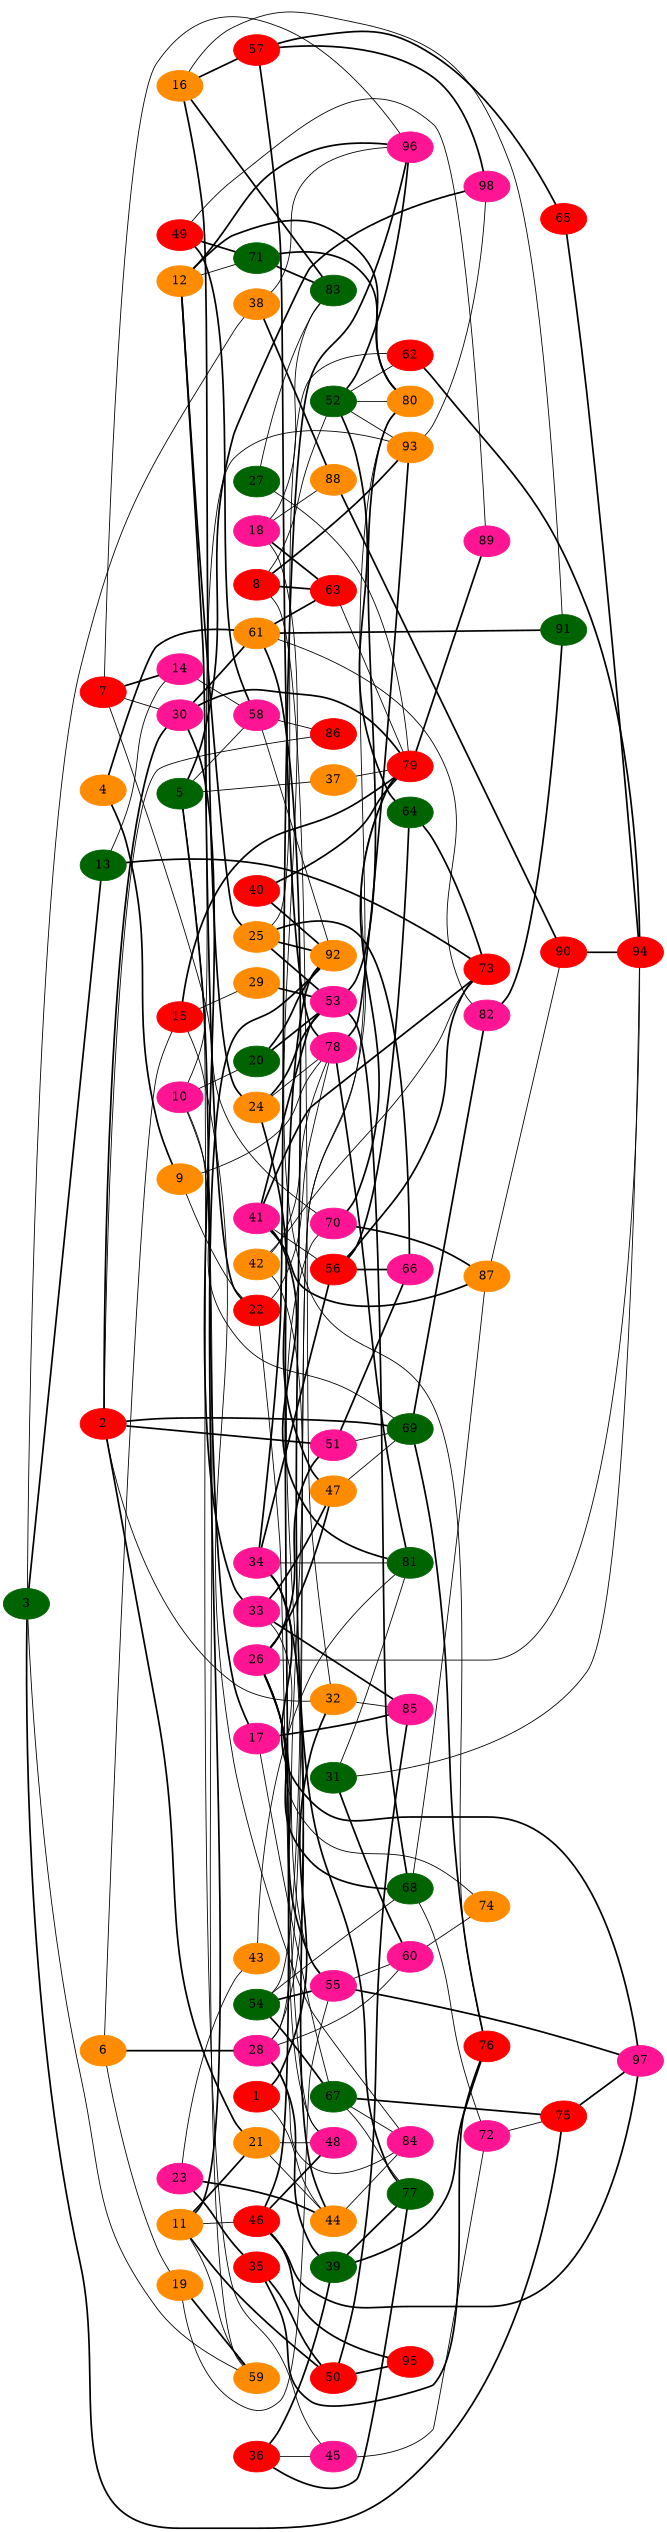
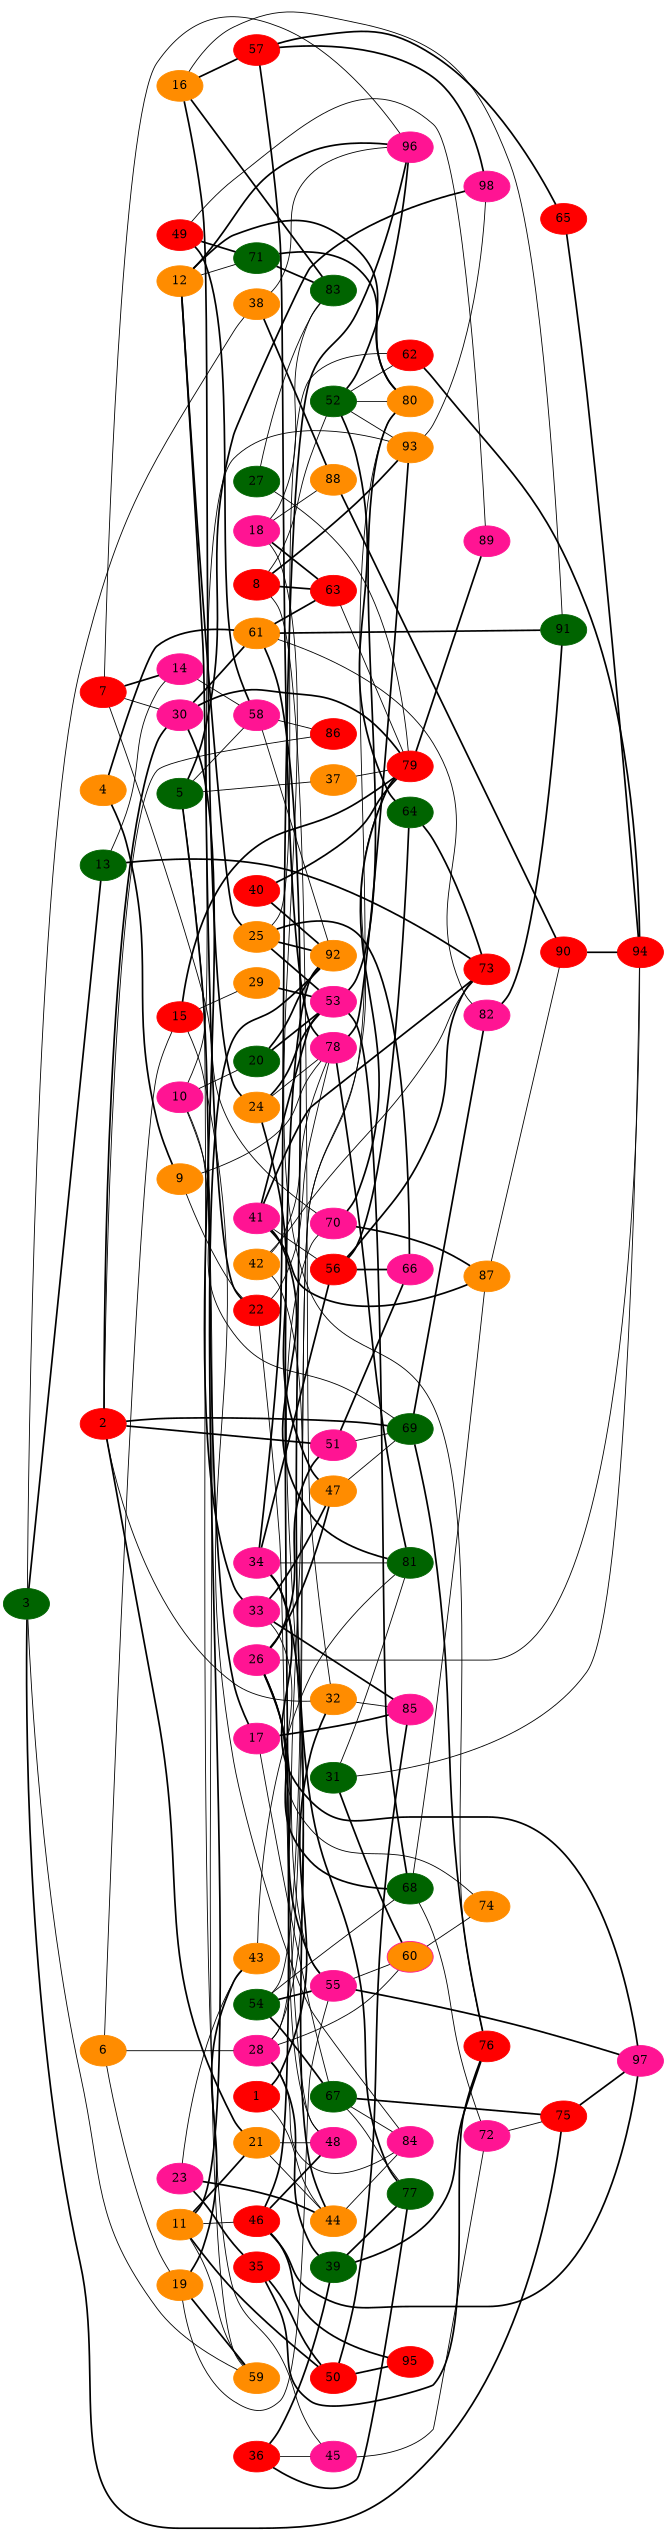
(410, 1957) -> (410, 1957)
(180, 2051) -> (180, 2051)
none -> (214, 2120)
